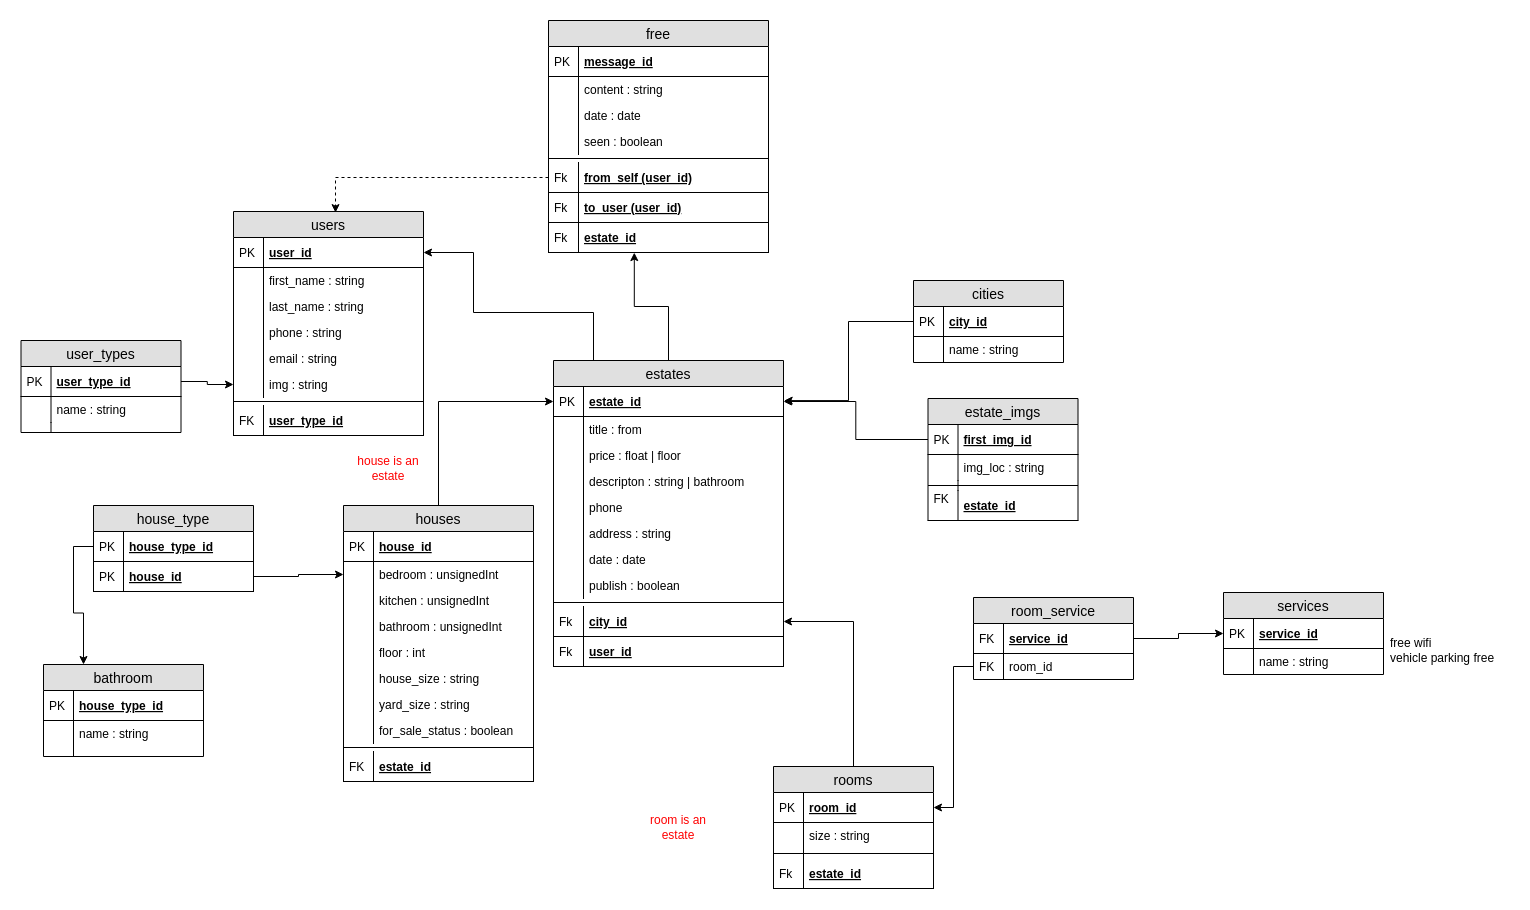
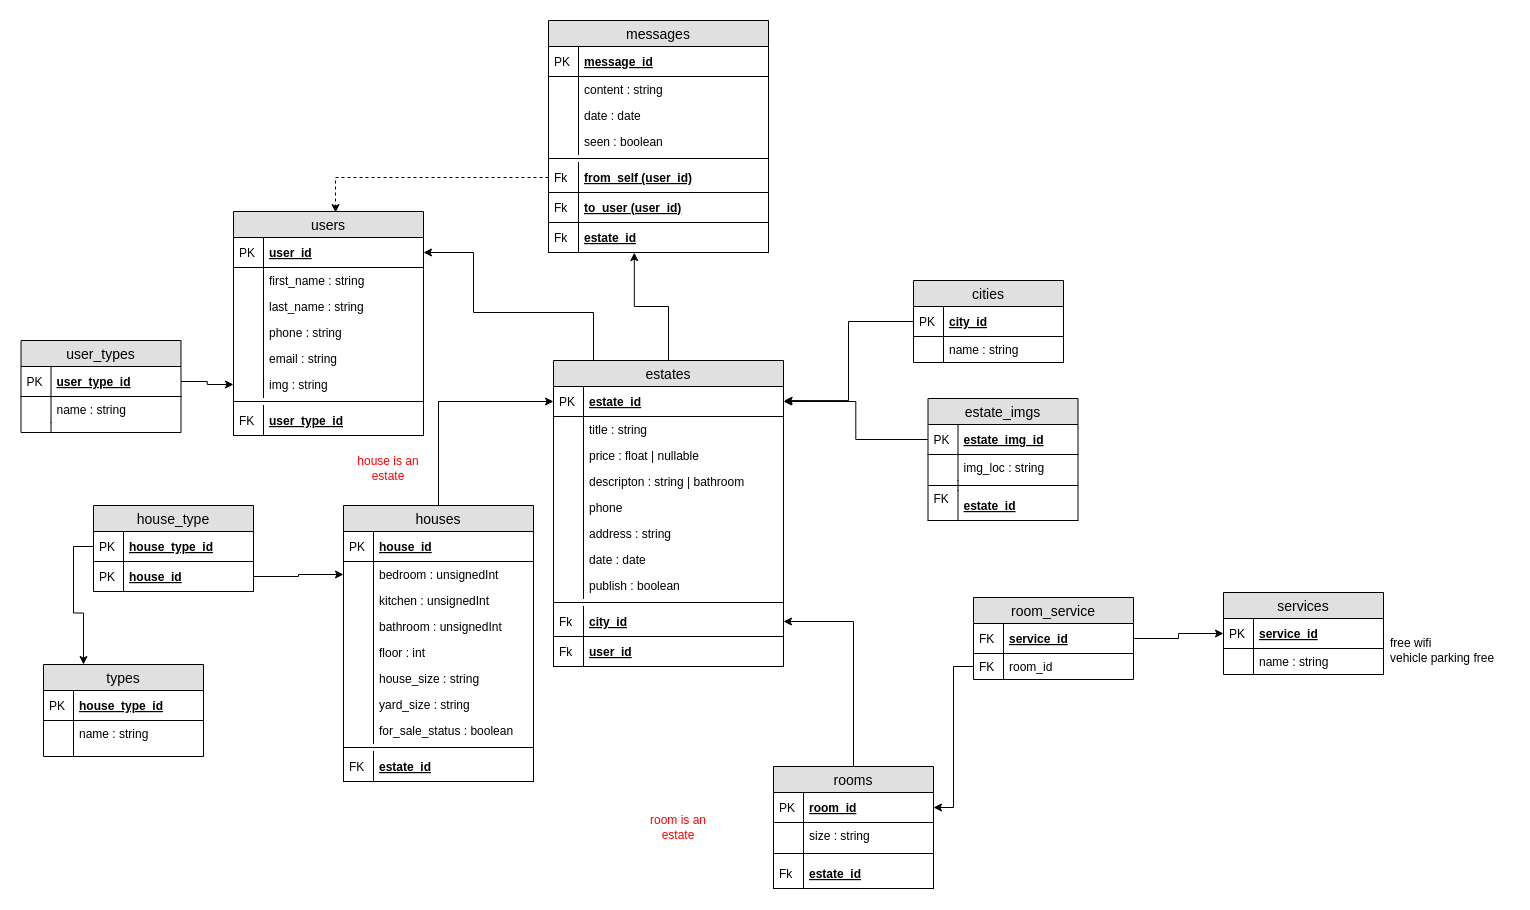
(658, 34) -> (658, 34)
(622, 430) -> (627, 430)
(999, 440) -> (1004, 440)
(646, 456) -> (652, 456)
(123, 678) -> (123, 678)
